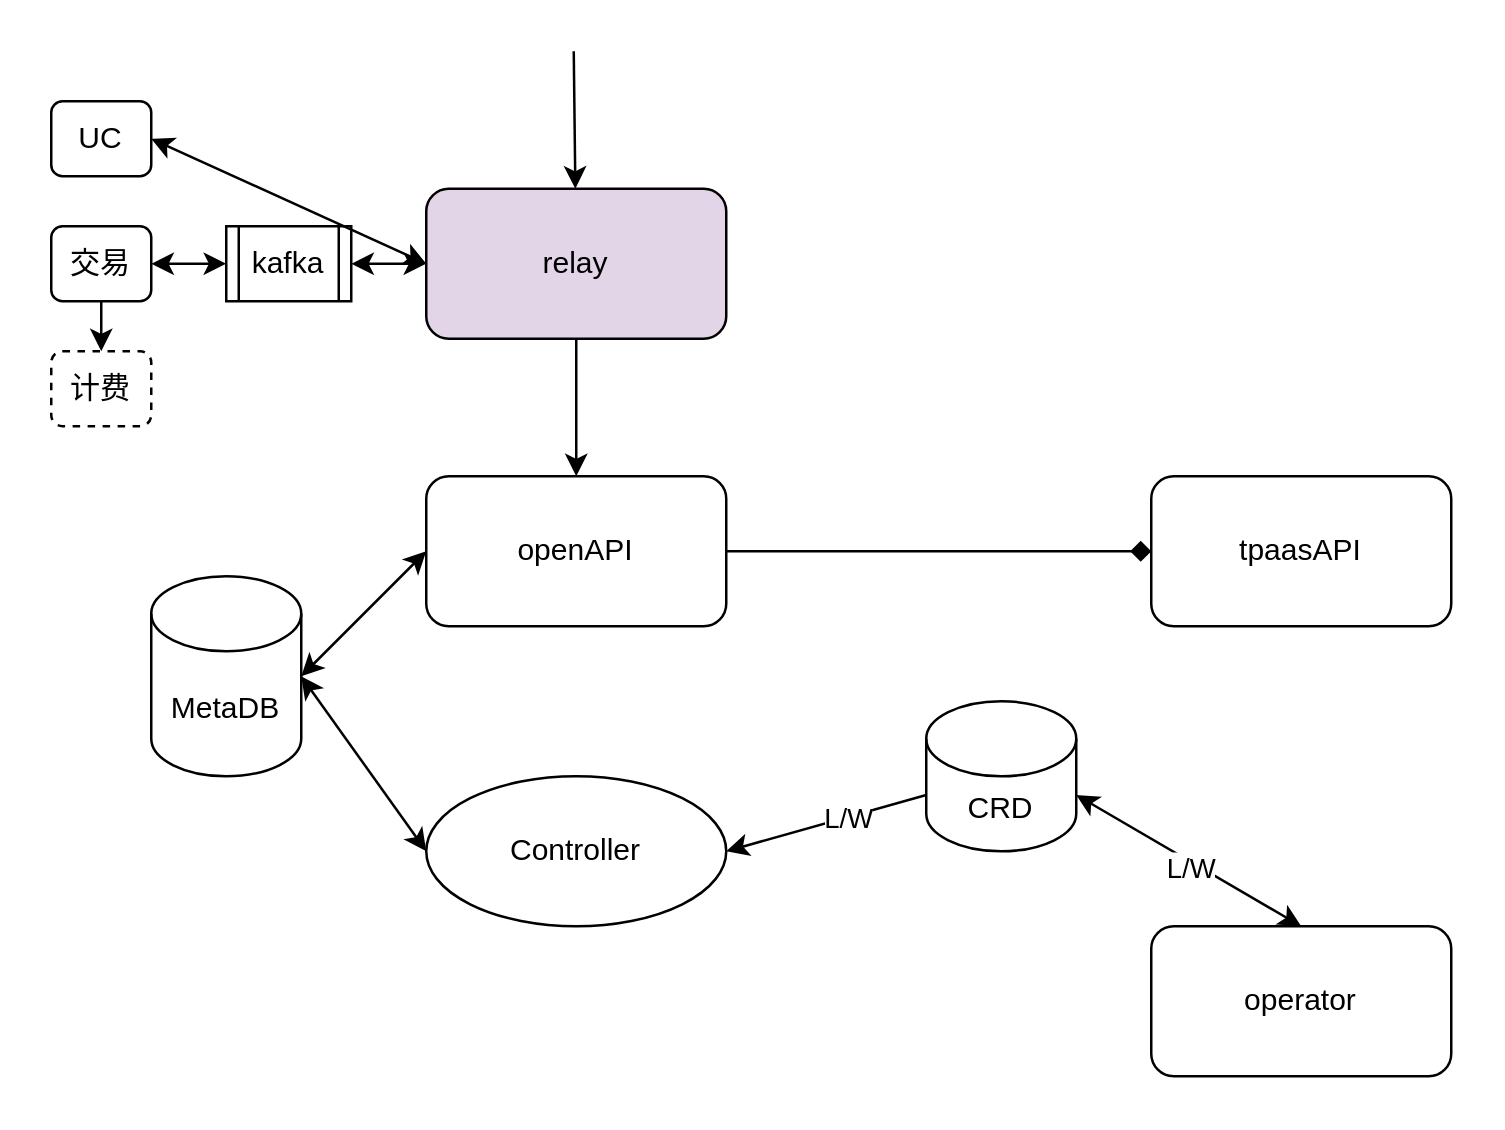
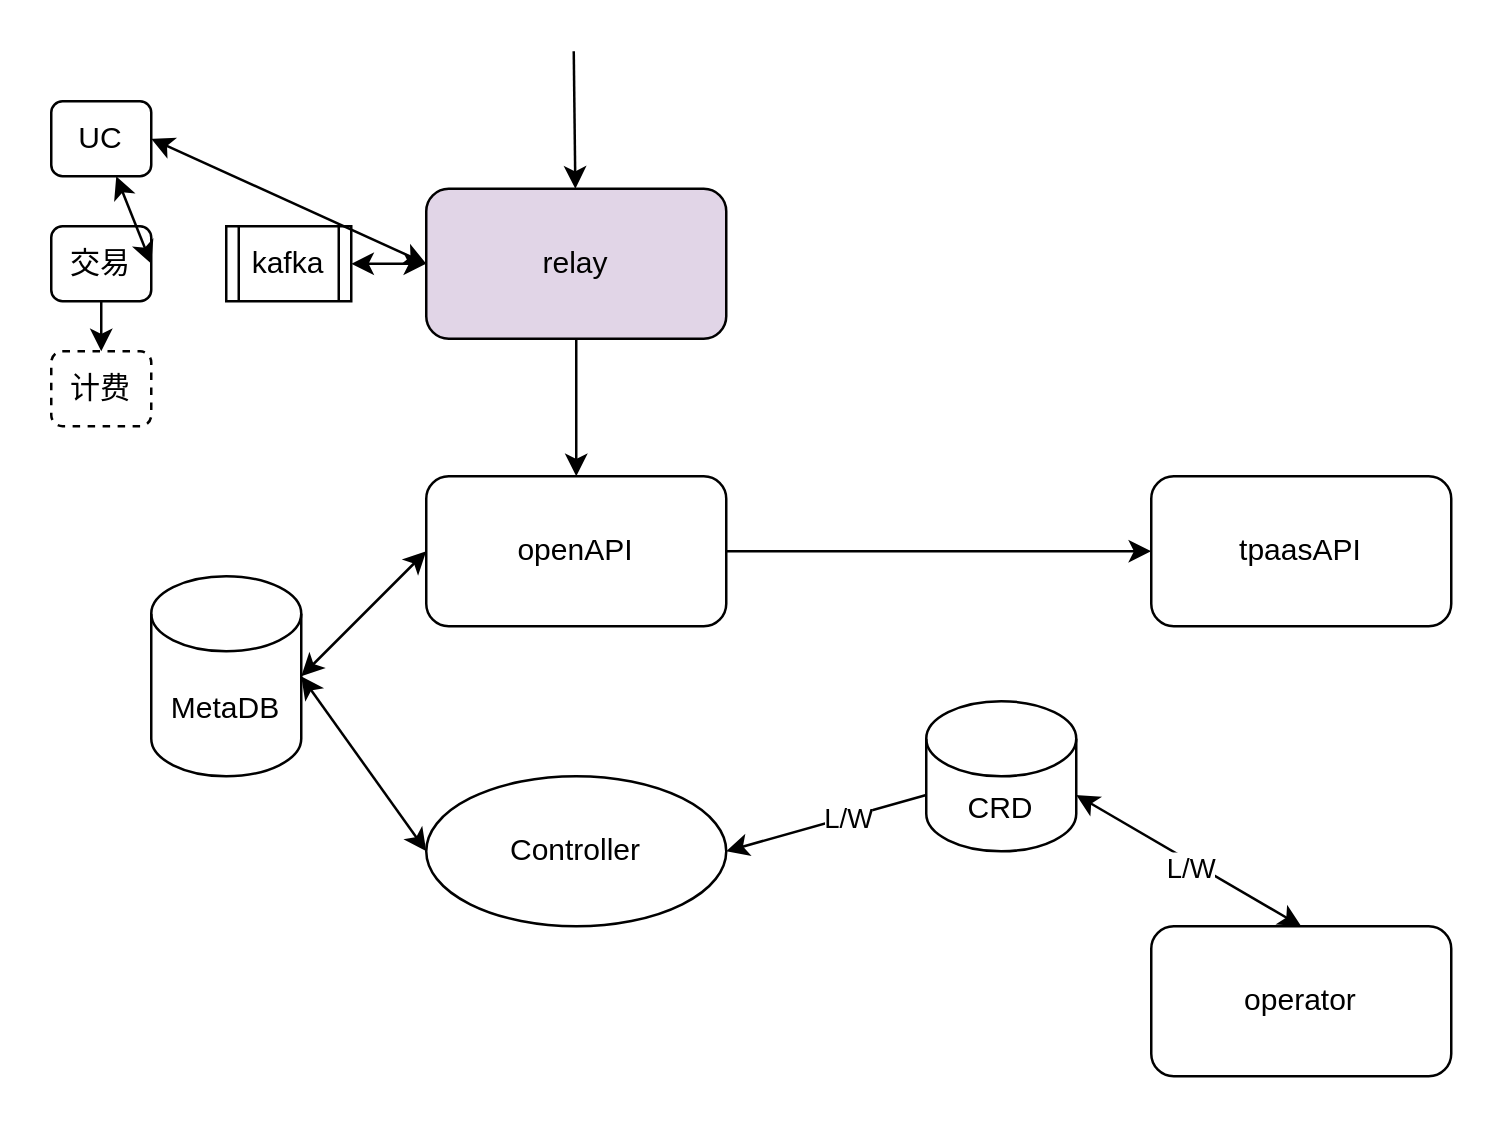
(188, 264) -> (134, 220)
(1131, 551) -> (1132, 551)
